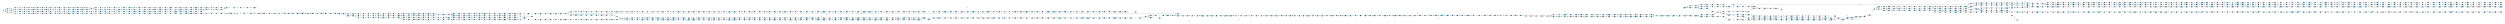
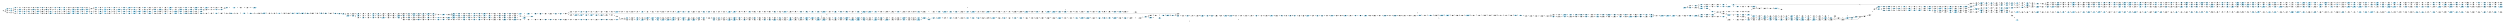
(709, 20) -> none
